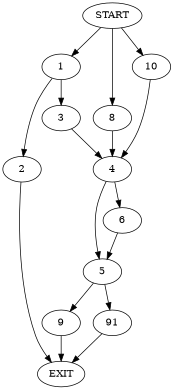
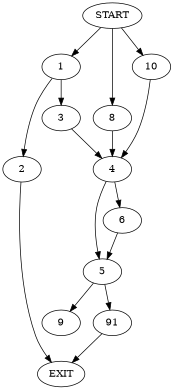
(61, 345) -> none
